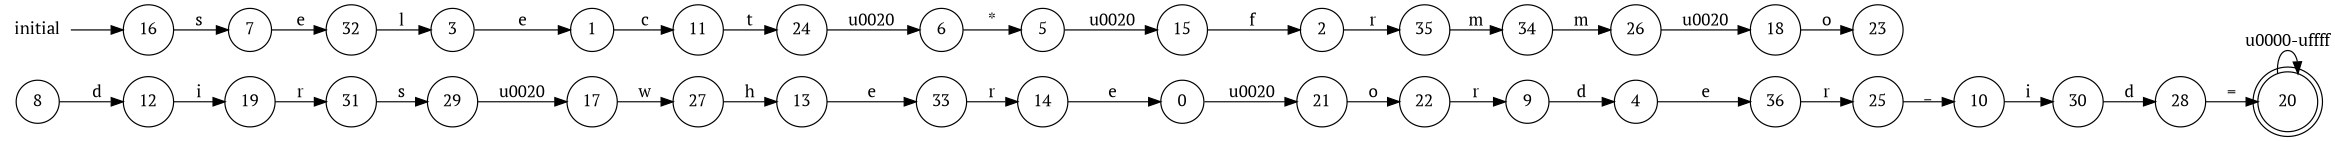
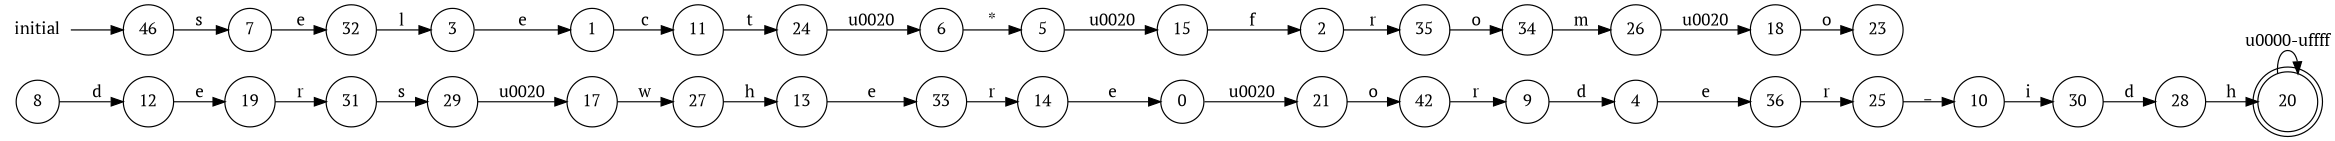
(1476, 21) -> (1476, 21)
(148, 30) -> (148, 30)
(199, 93) -> (199, 93)
(2232, 93) -> (2232, 93)
(1425, 102) -> (1425, 102)
